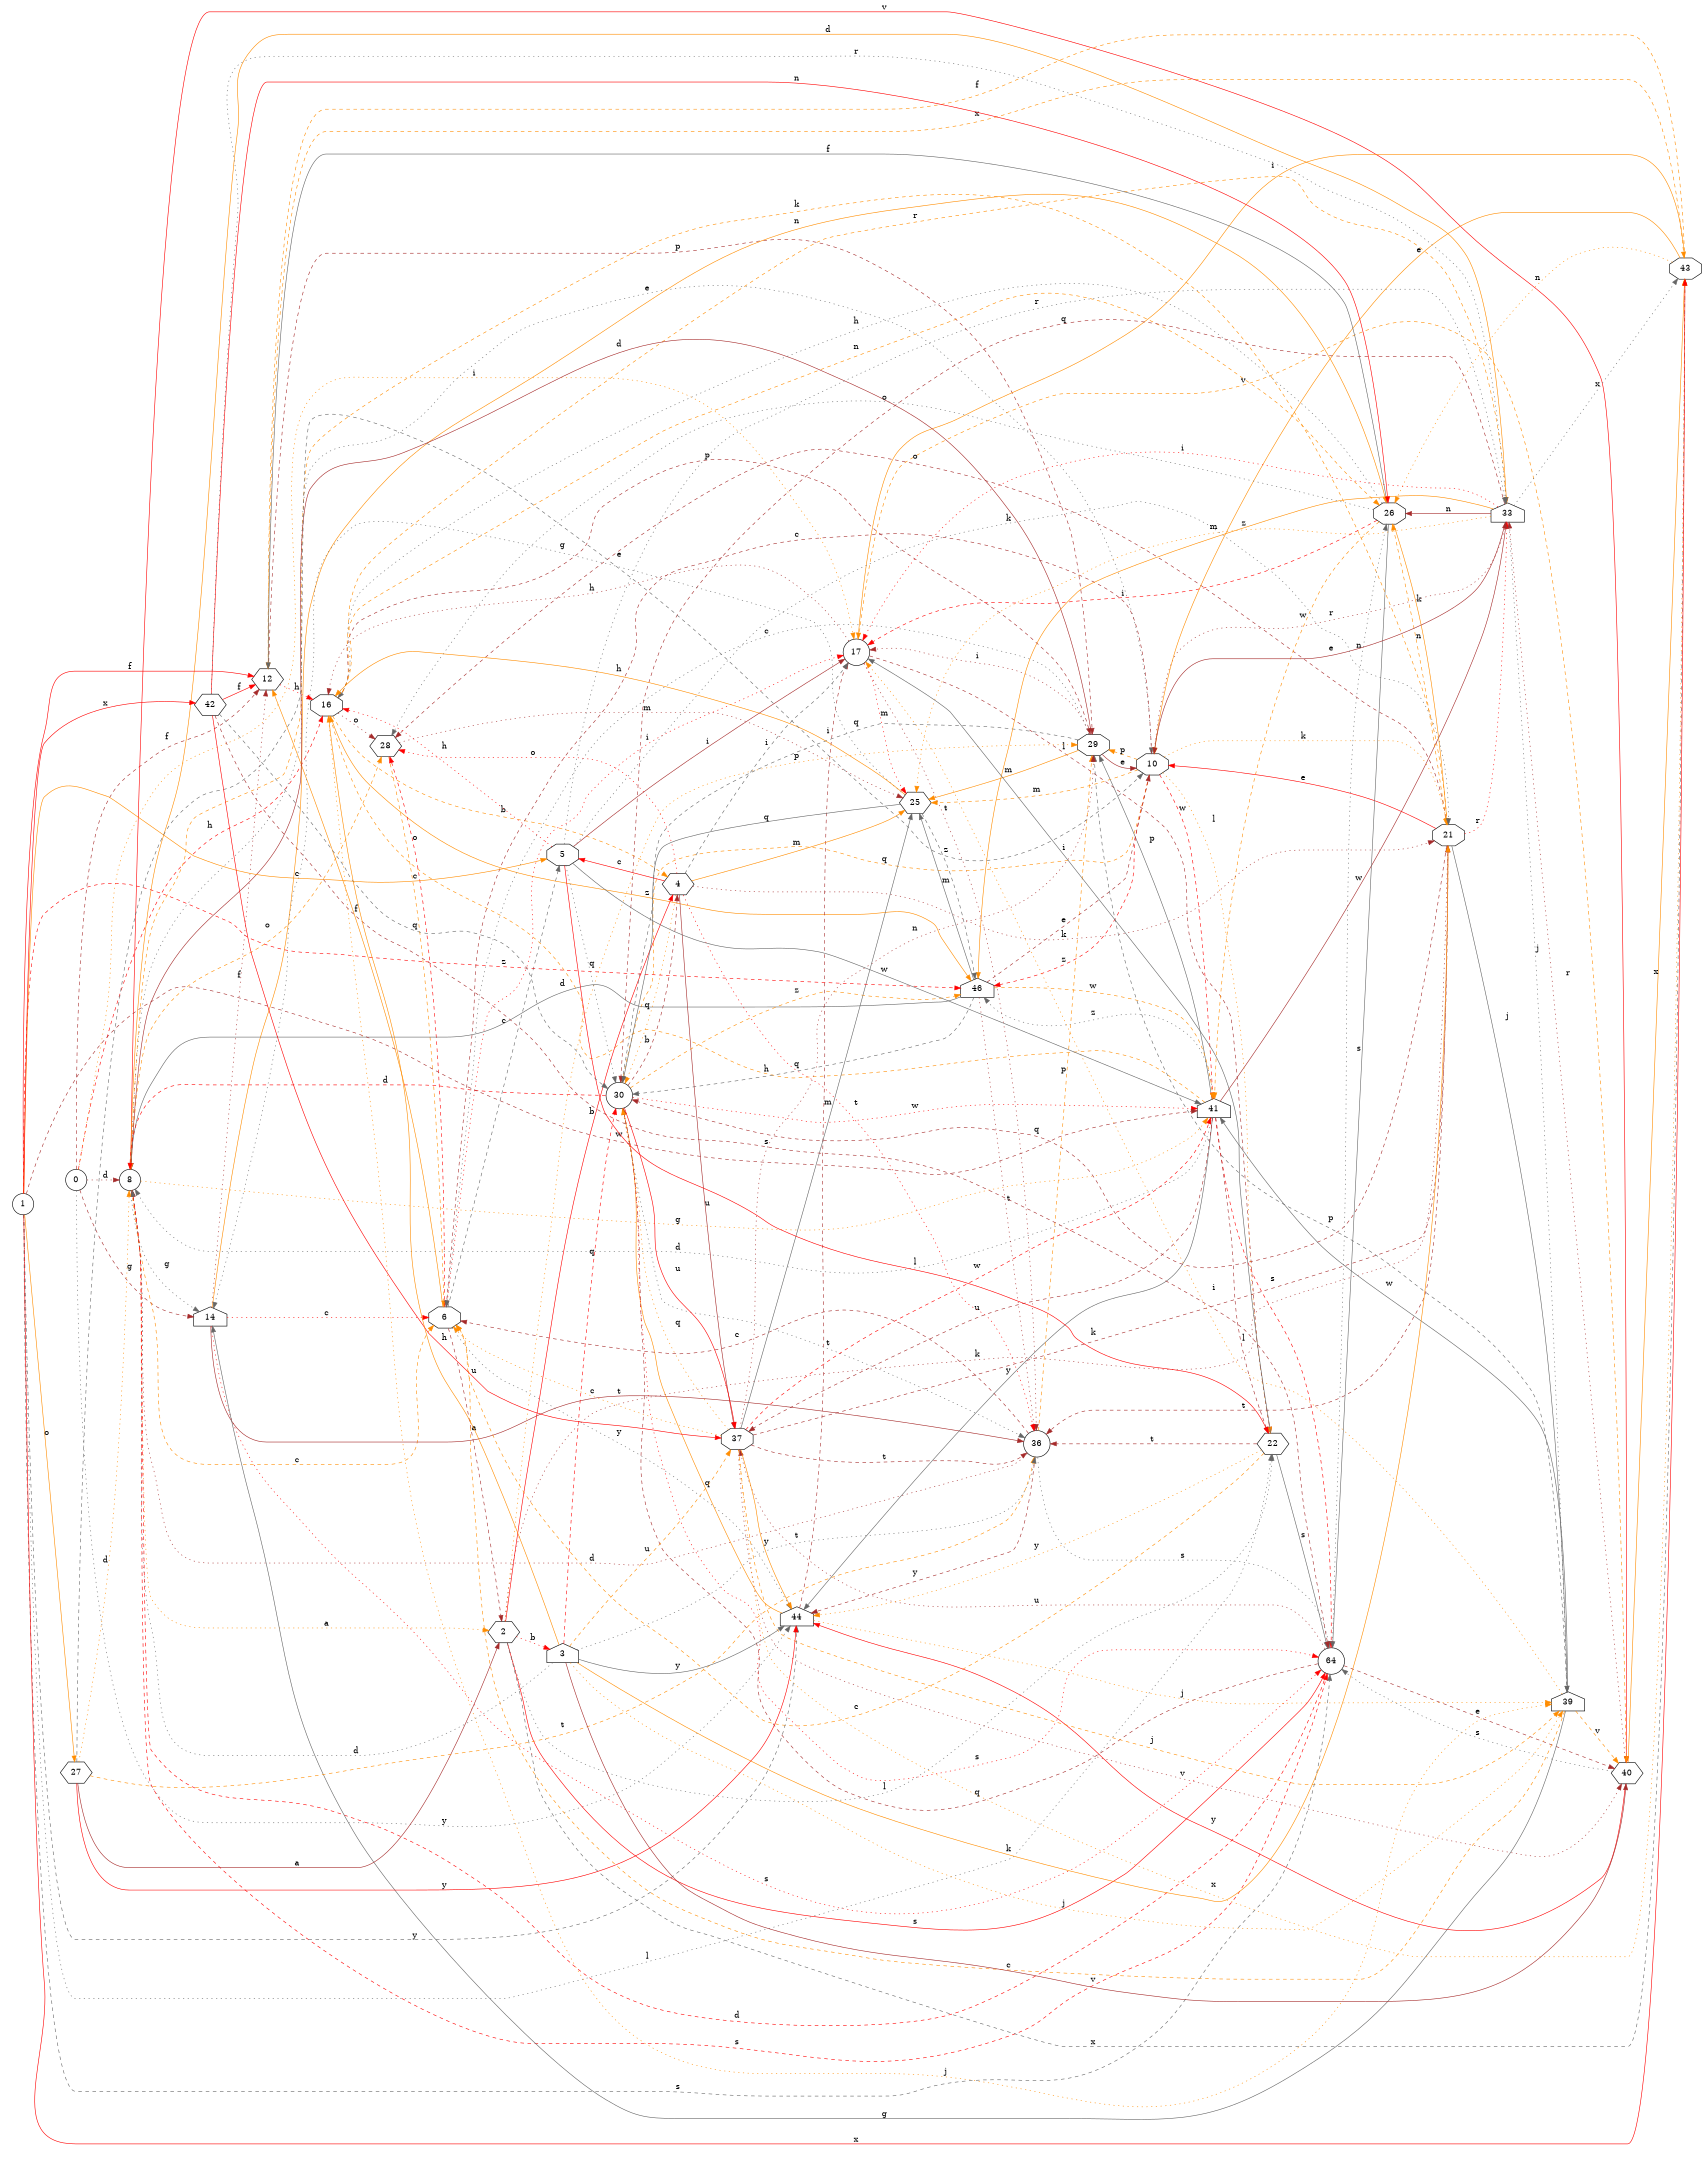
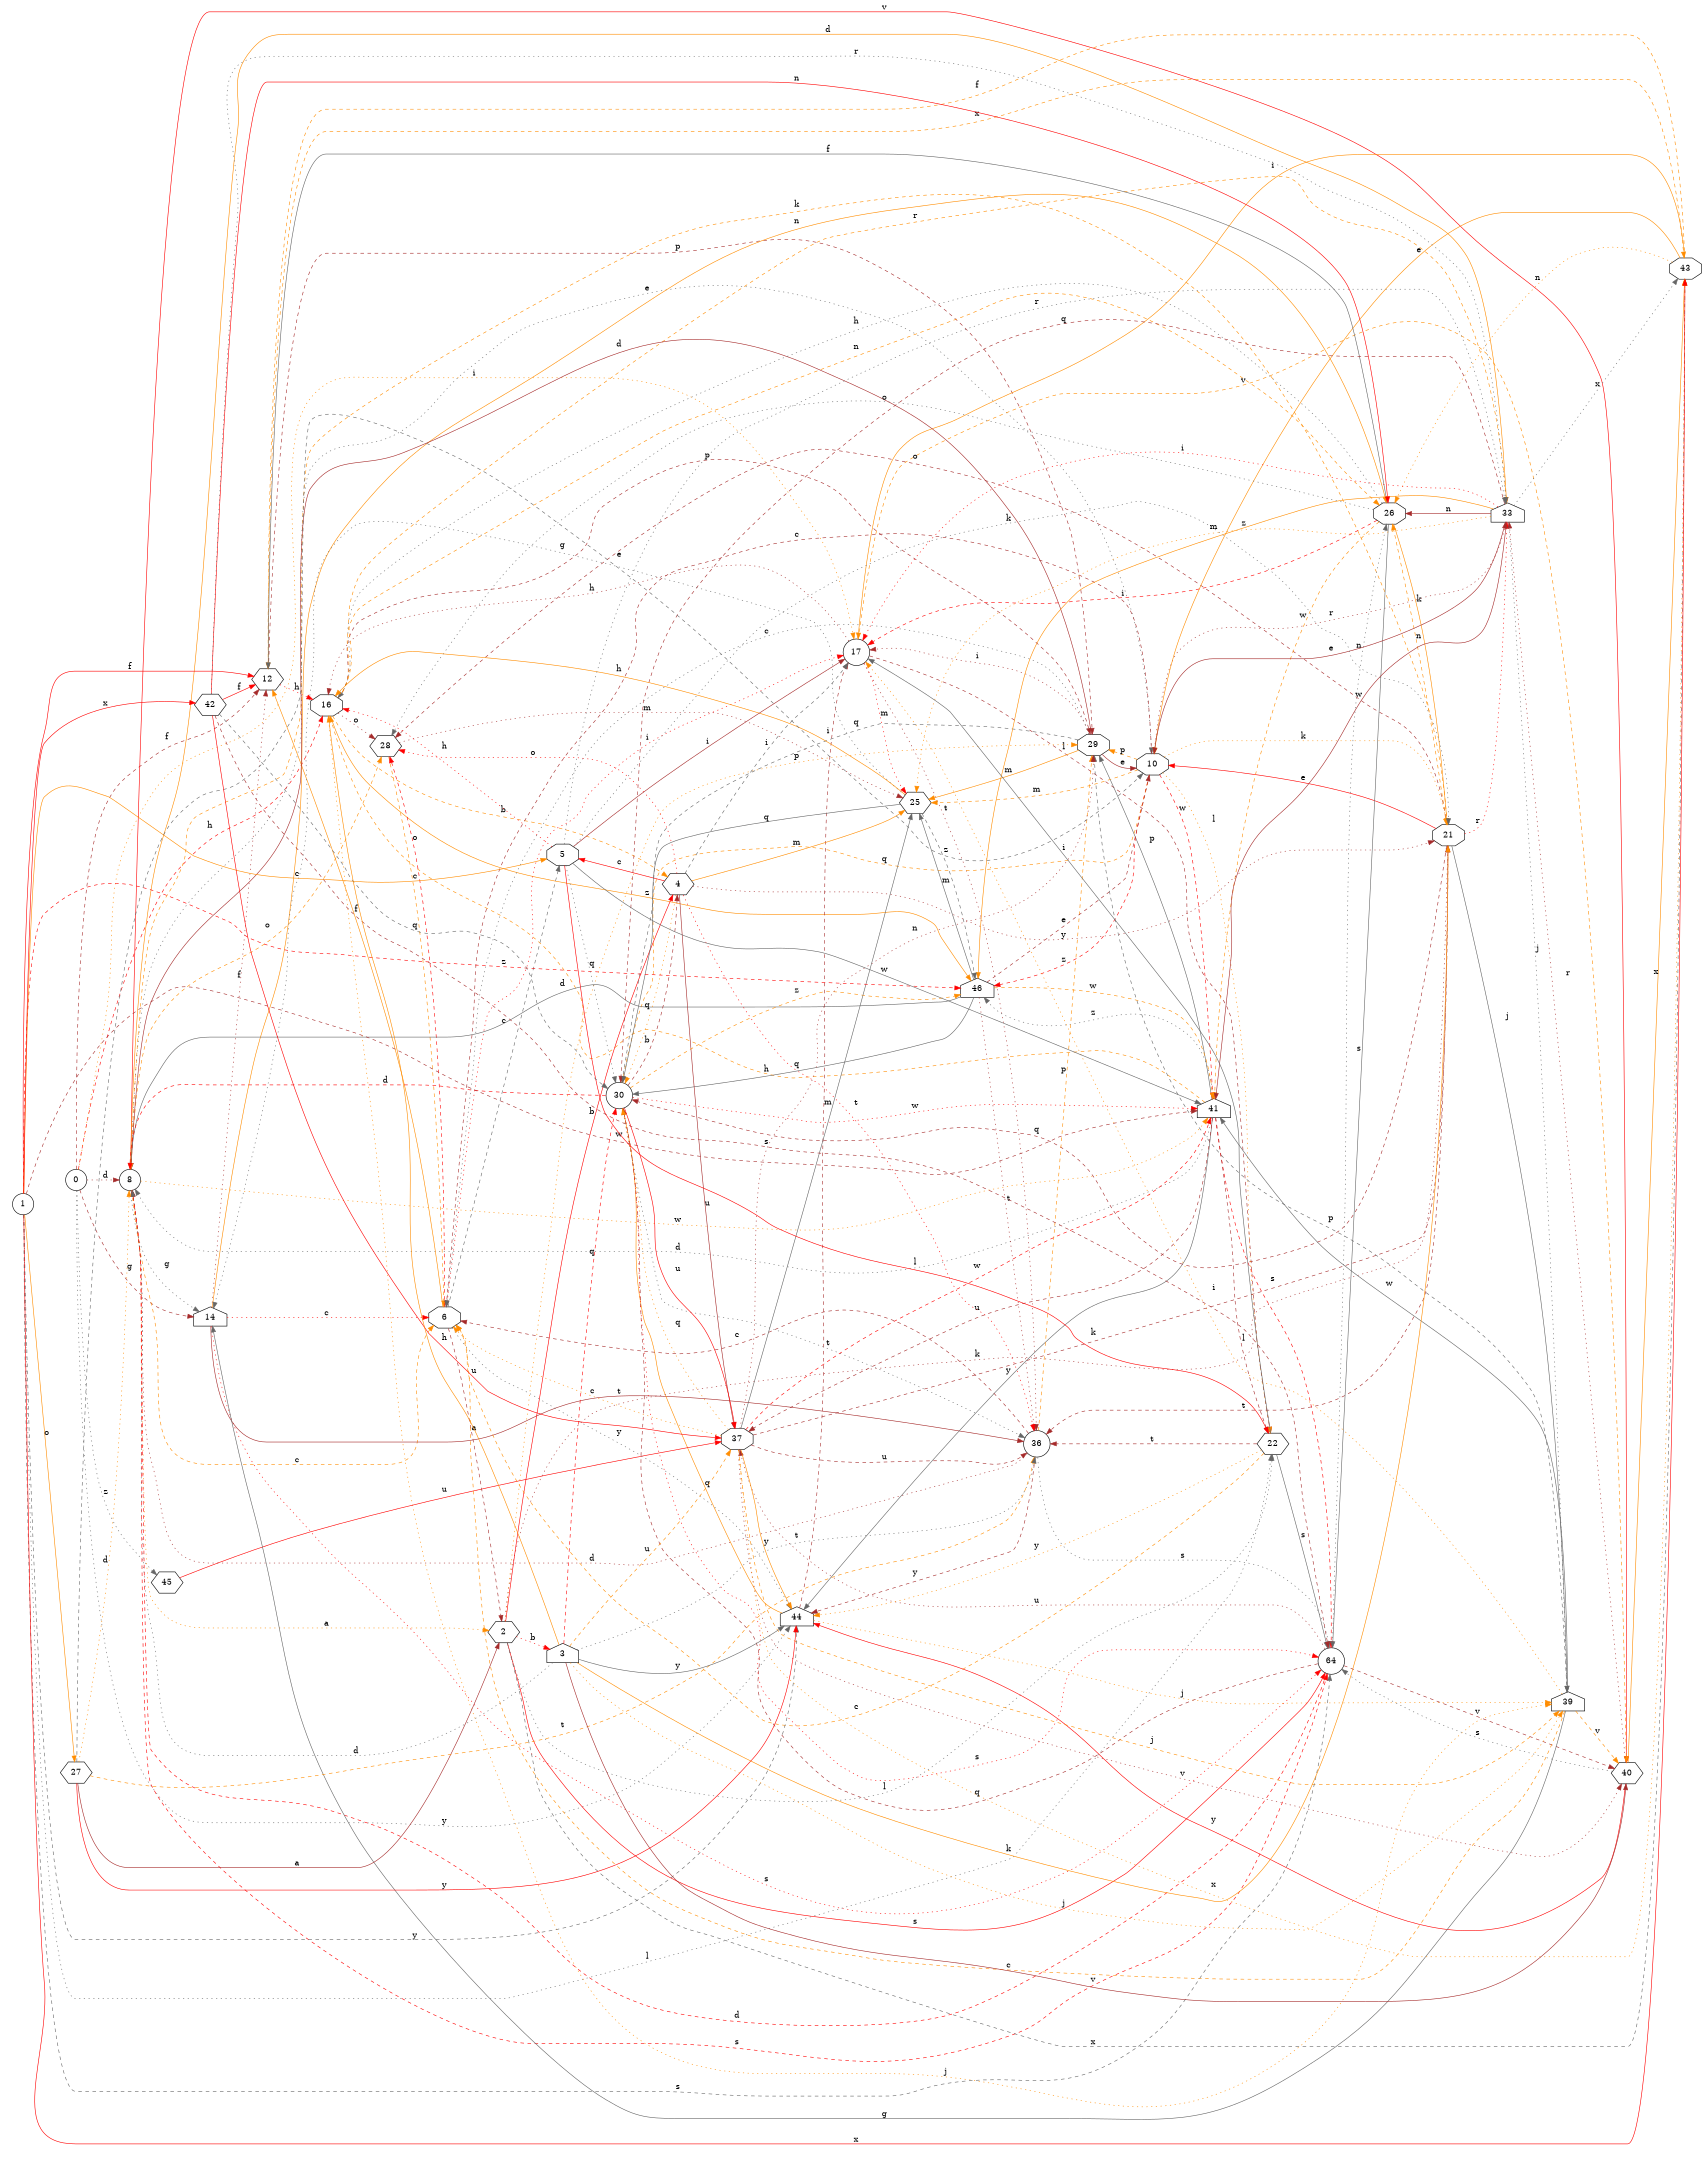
(1392, 828) -> (1315, 775)
(1064, 935) -> (1064, 935)
(809, 1069) -> (809, 1069)
(678, 1220) -> (678, 1220)
(885, 1457) -> (885, 1457)
none -> (167, 1583)
(1478, 1712) -> (1478, 1712)
